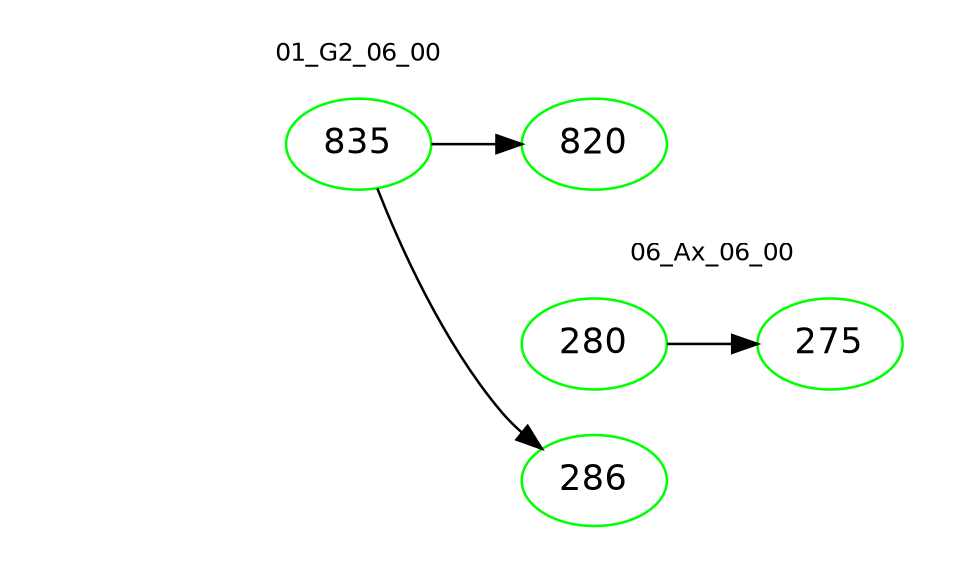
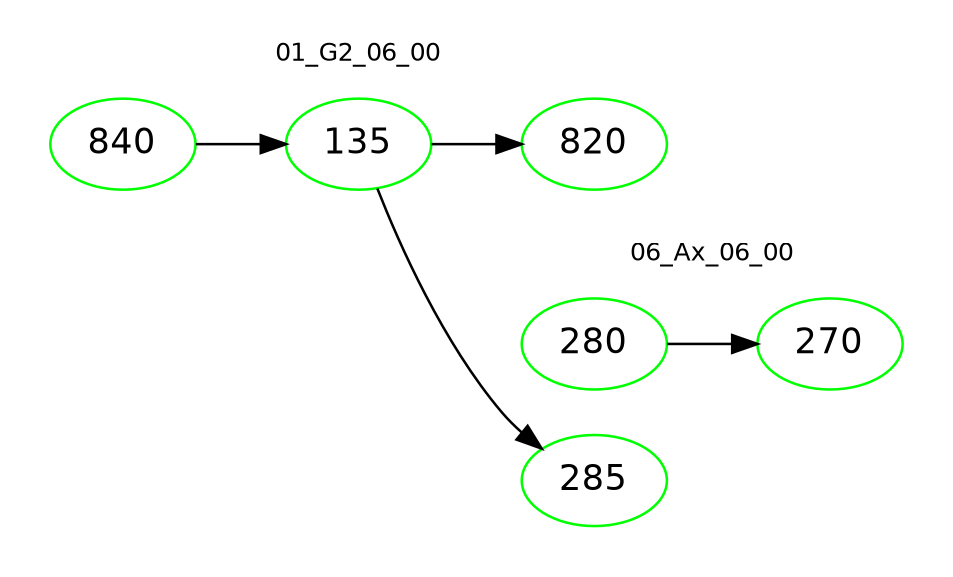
none -> (123, 144)
(359, 144) -> (359, 144)
(830, 344) -> (830, 344)
(594, 481) -> (594, 481)
